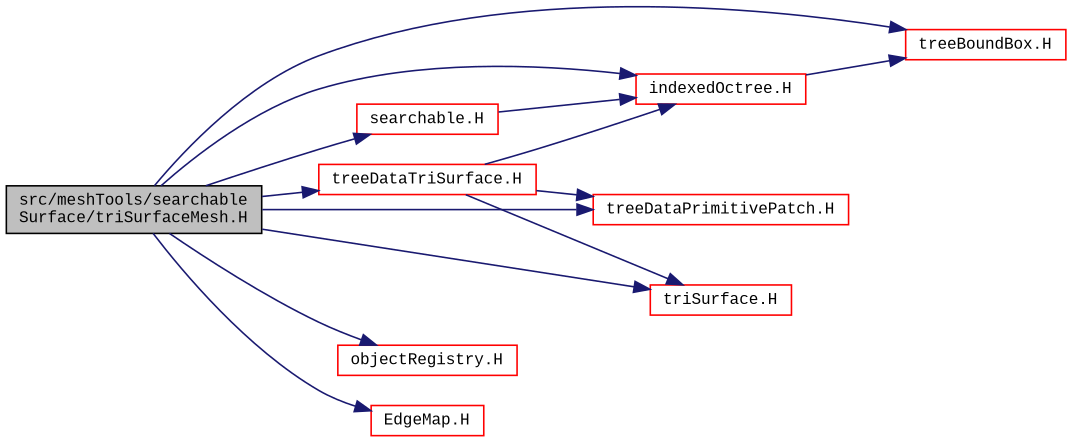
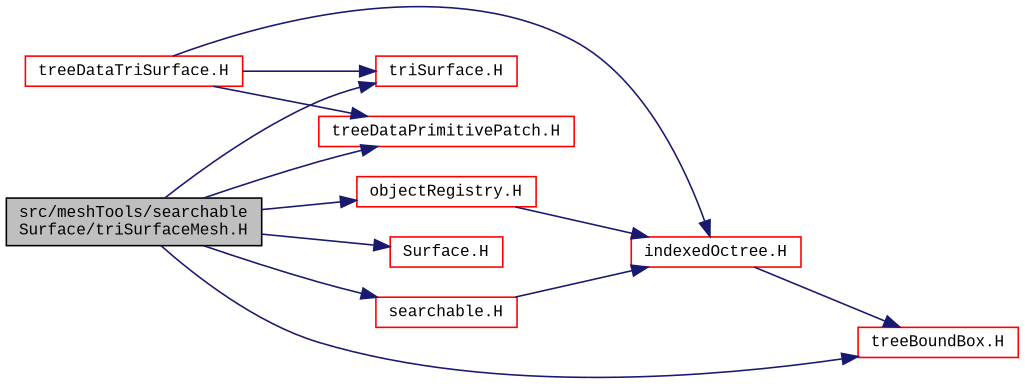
(376, 76) -> (574, 220)
(282, 194) -> none
(427, 421) -> (446, 252)
